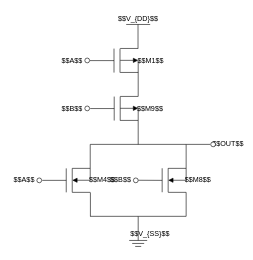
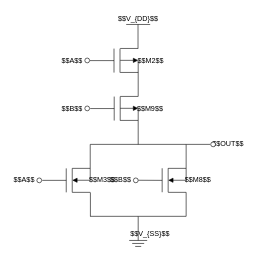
(151, 60) -> (151, 60)
(102, 180) -> (102, 180)
